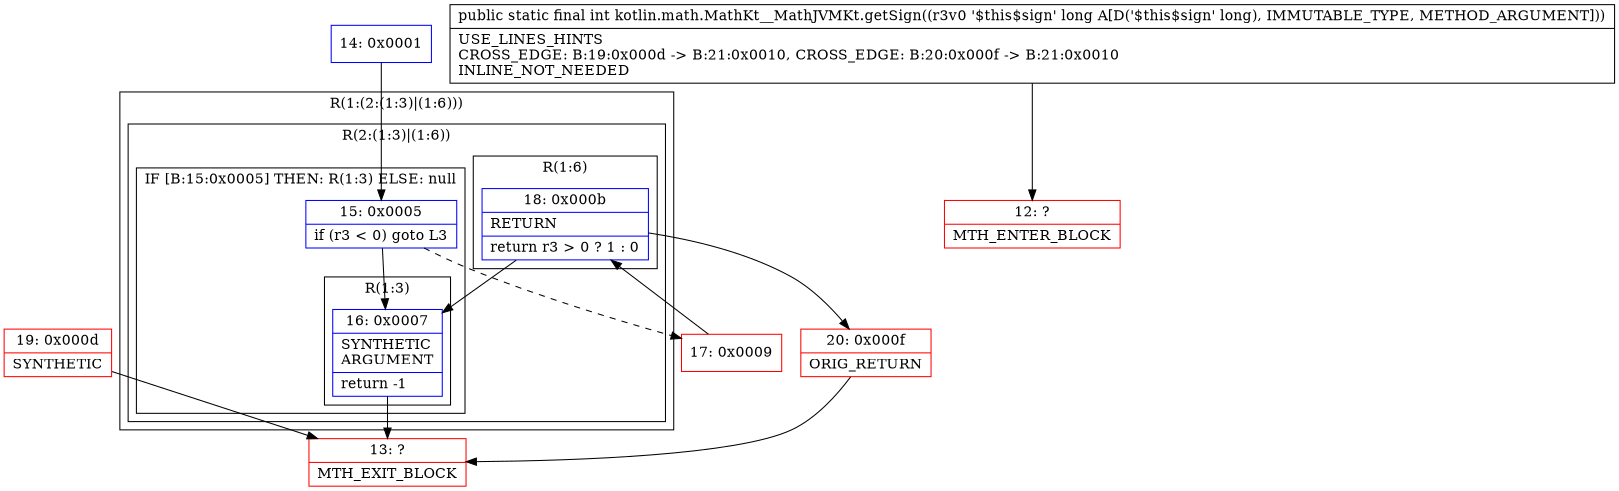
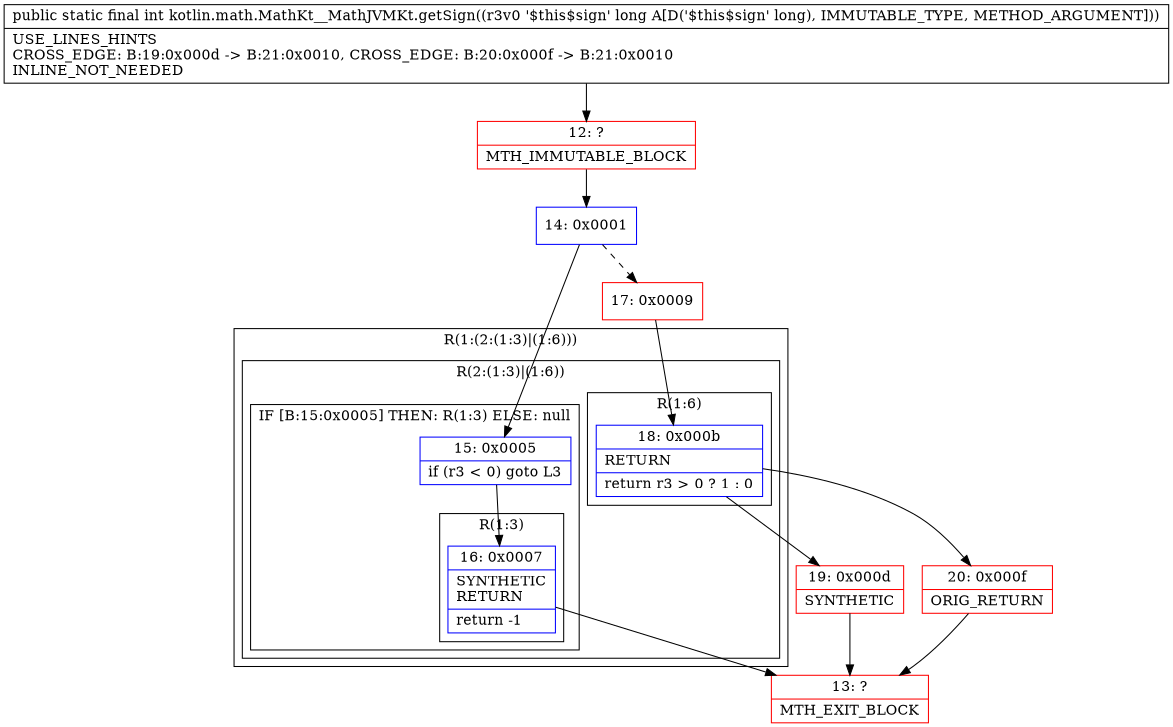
none -> (586, 183)
(1032, 236) -> (586, 157)
(483, 283) -> (769, 528)
(546, 297) -> (616, 260)
(388, 360) -> (490, 597)
